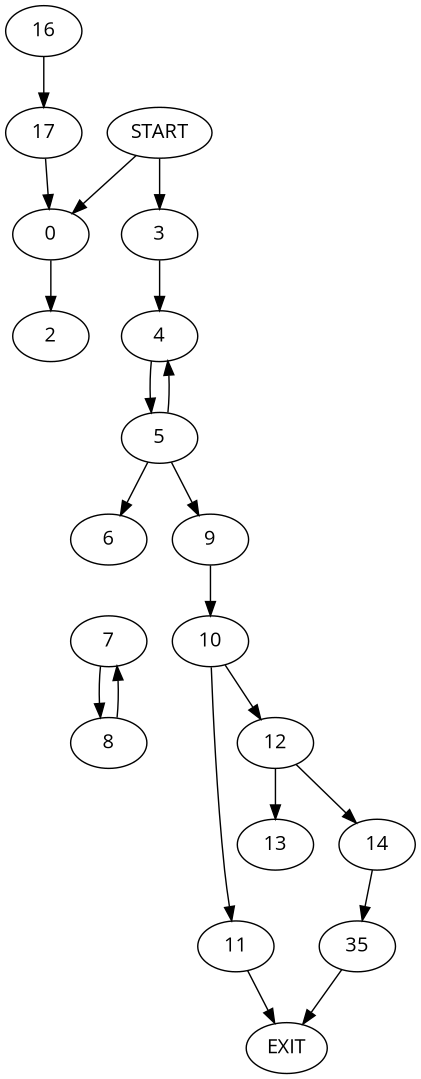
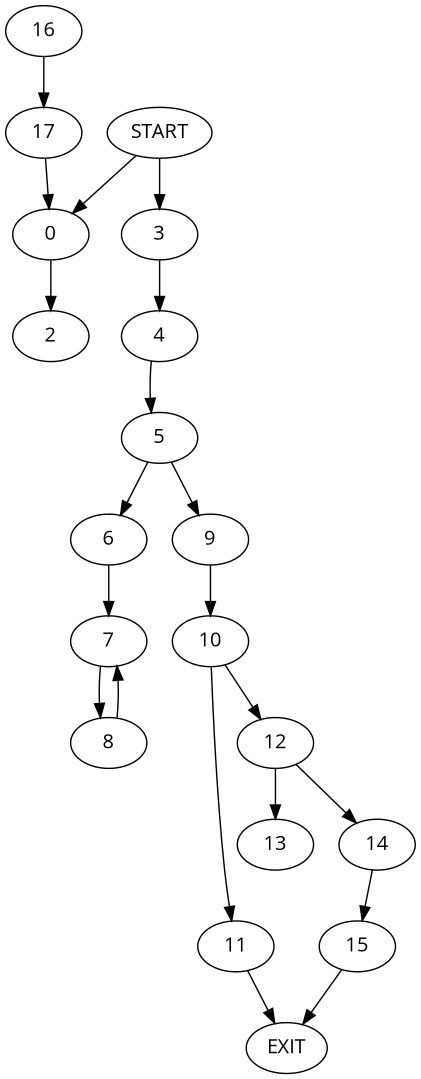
(169, 394) -> none
none -> (109, 583)
(357, 946) -> (357, 946)
